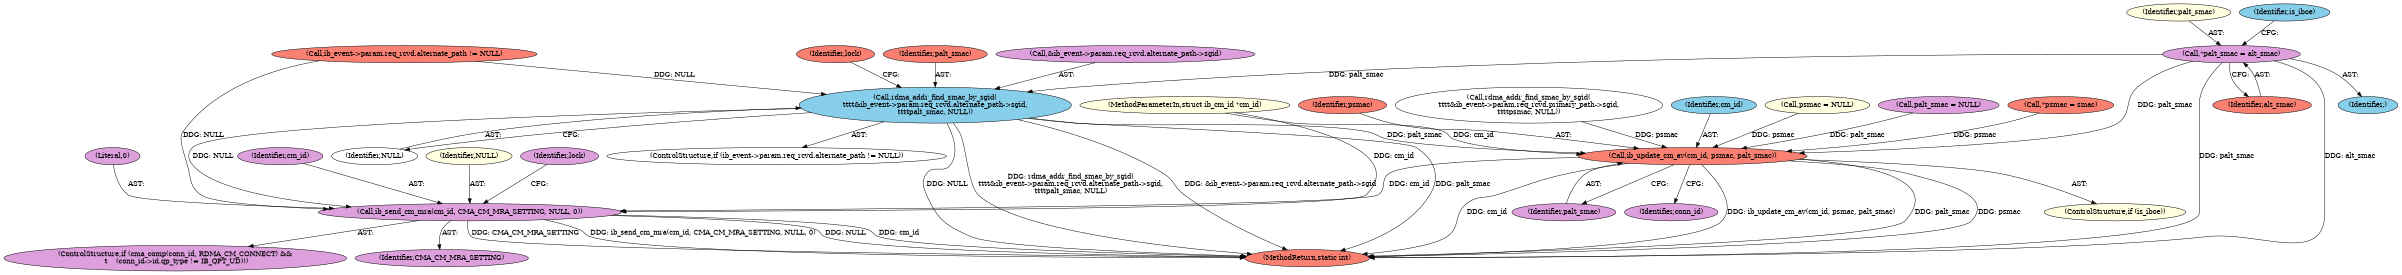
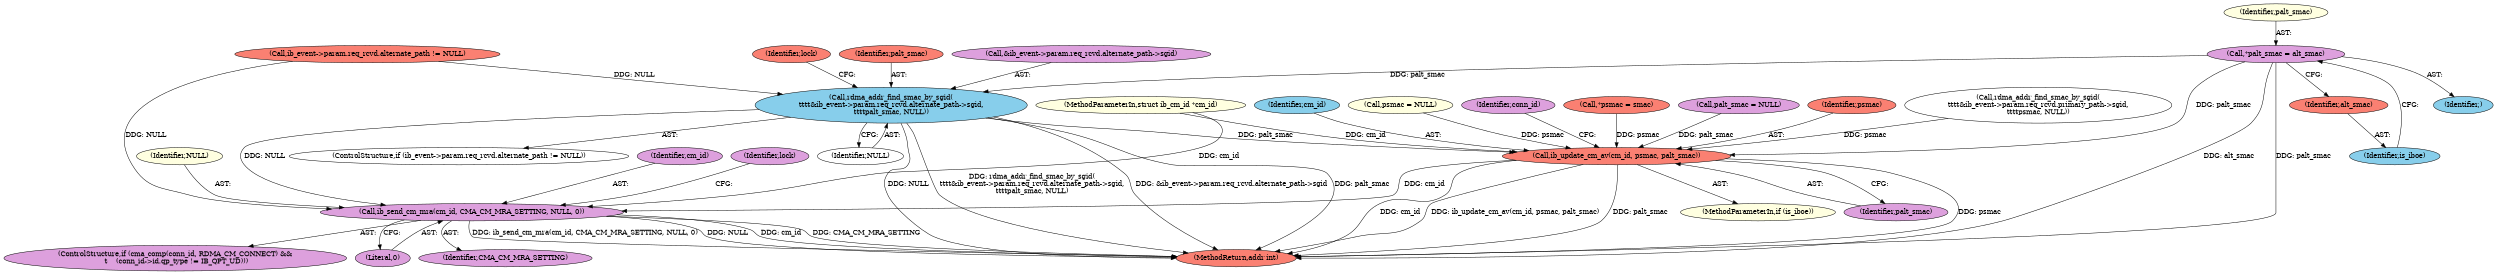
(2256, 80) -> (2365, 129)
(1683, 182) -> (1560, 129)
(2115, 212) -> (1758, 212)
none -> (384, 229)
(1307, 258) -> (1236, 258)
